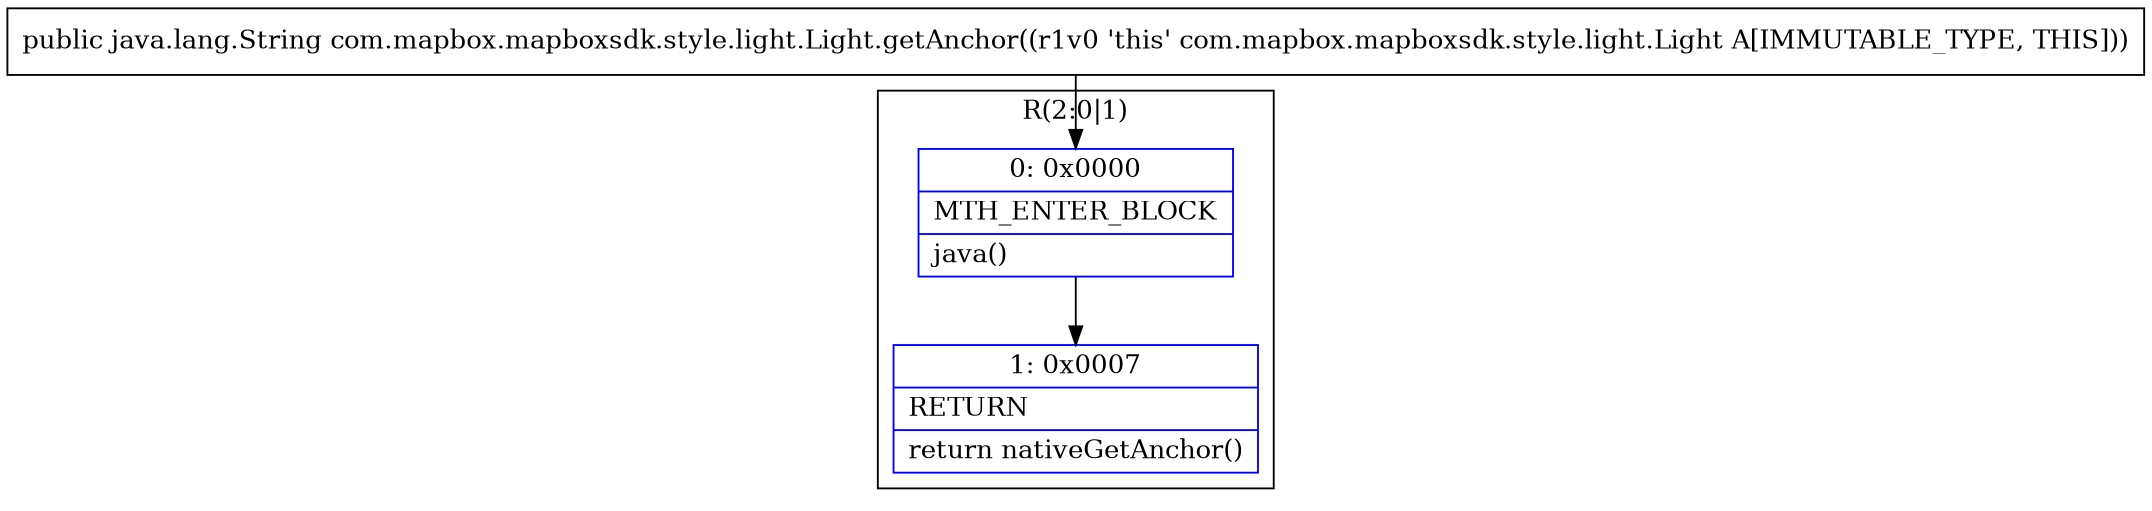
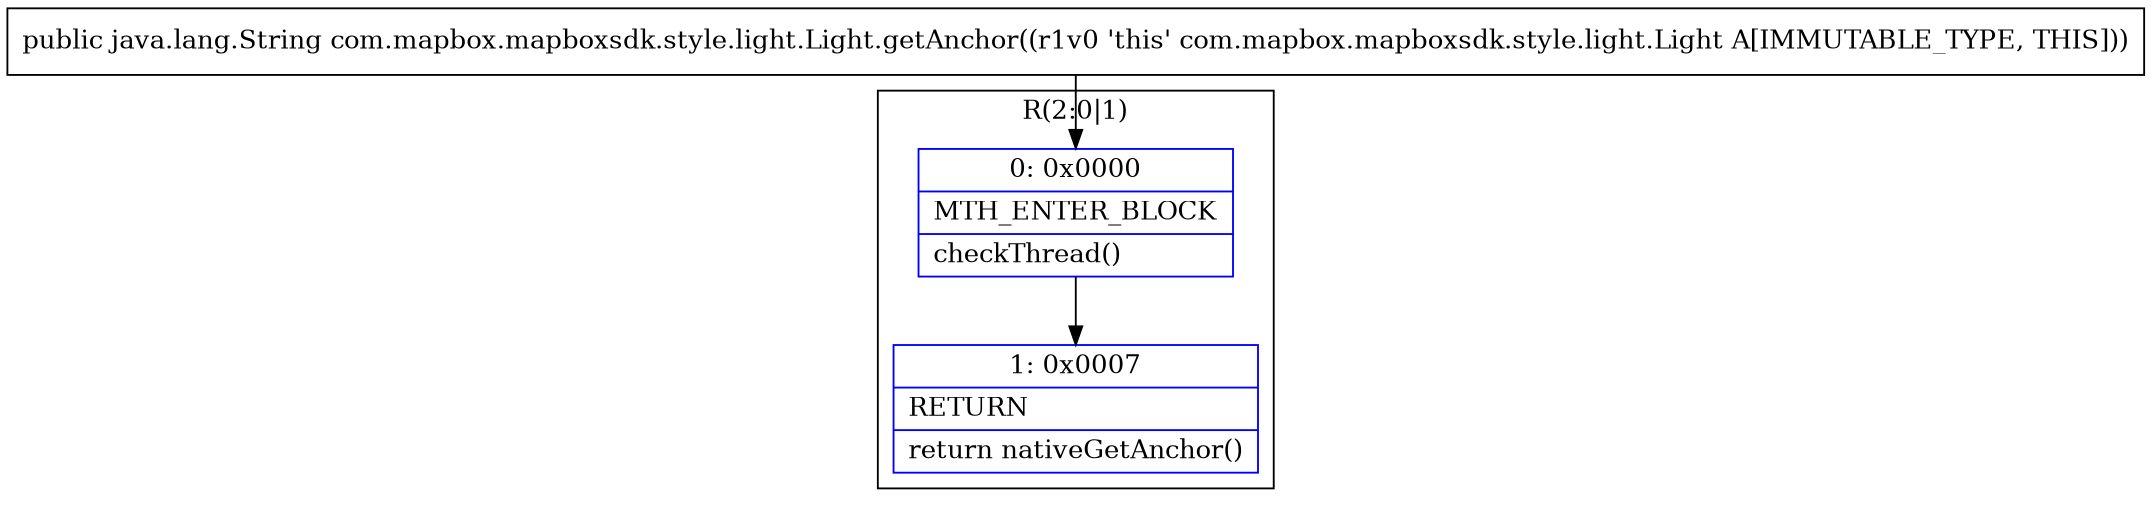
(970, 254) -> (1028, 254)
